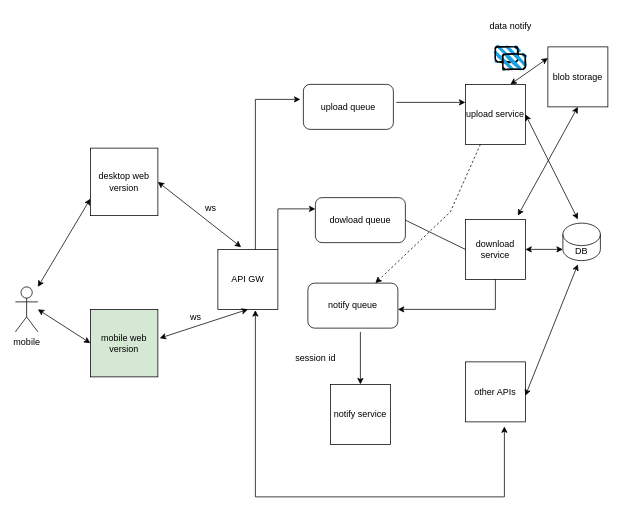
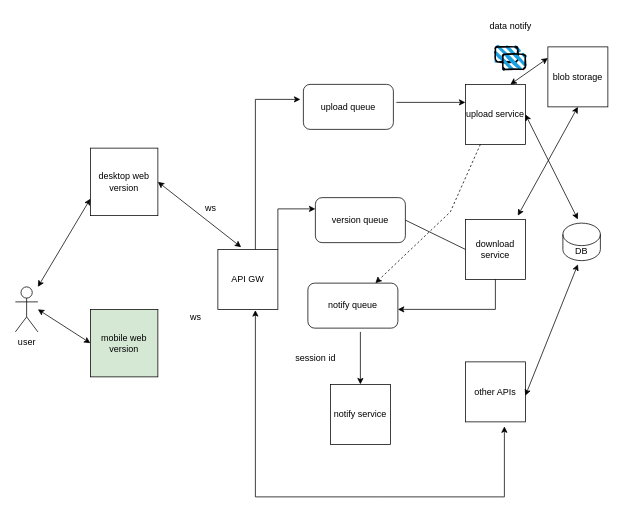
(360, 220) -> (360, 220)
(544, 249) -> none
(204, 324) -> none
(27, 343) -> (27, 343)
